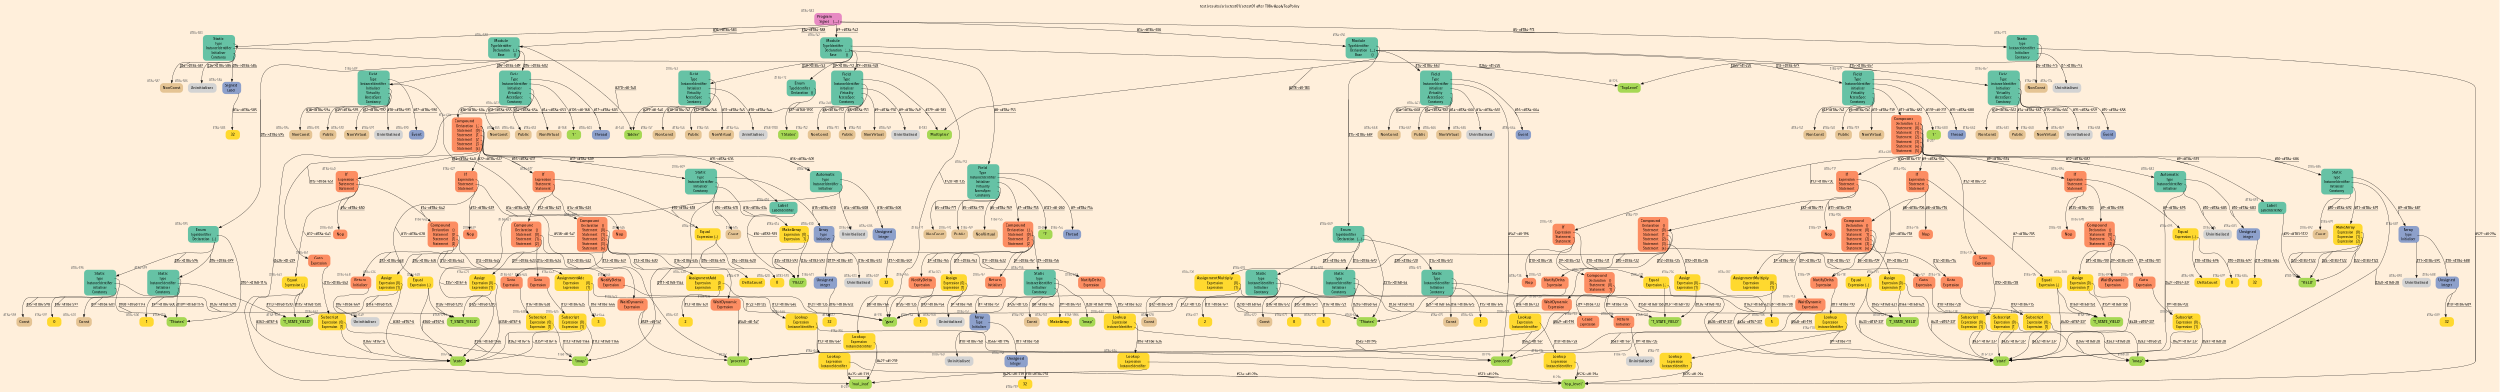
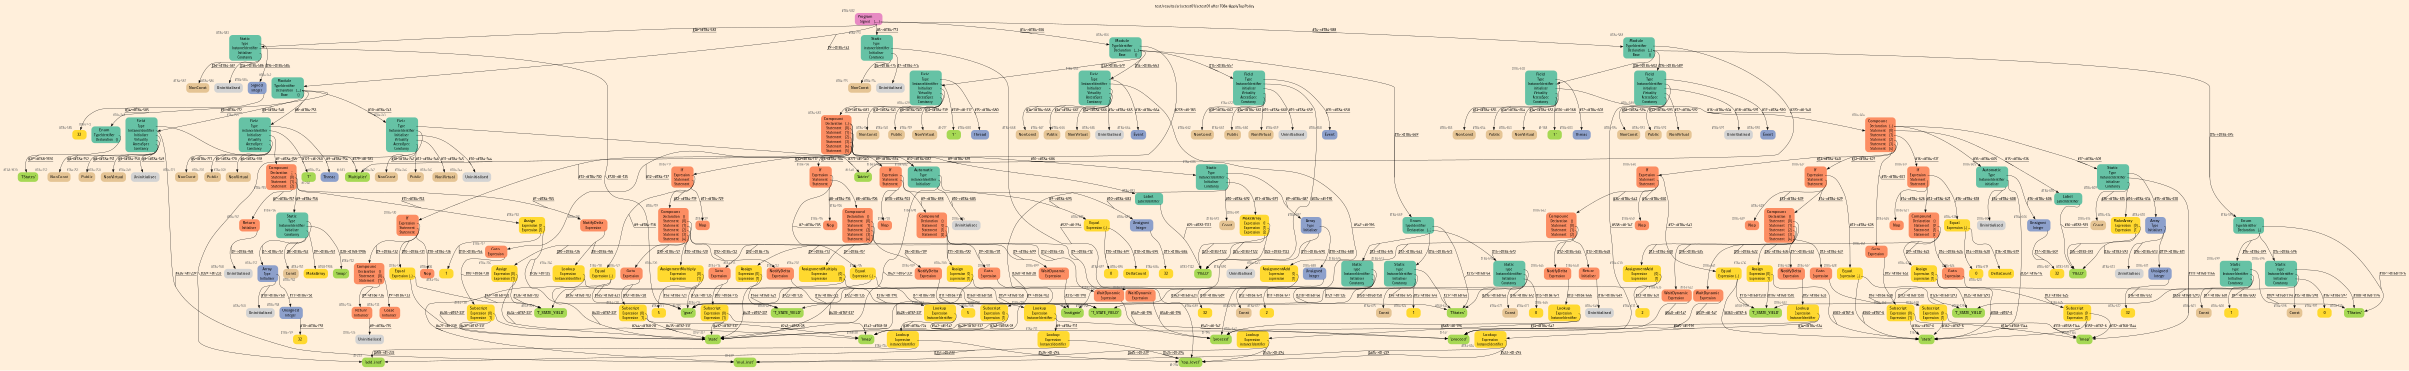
(1629, 88) -> none
(231, 91) -> (257, 91)
none -> (1072, 313)
(599, 322) -> none
(1588, 325) -> (389, 316)
none -> (373, 362)
